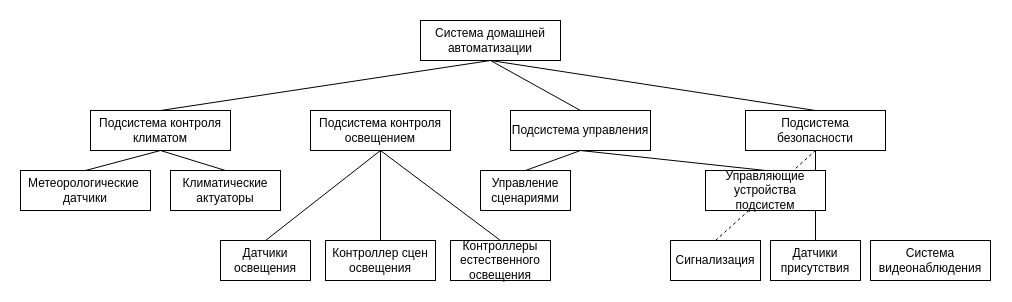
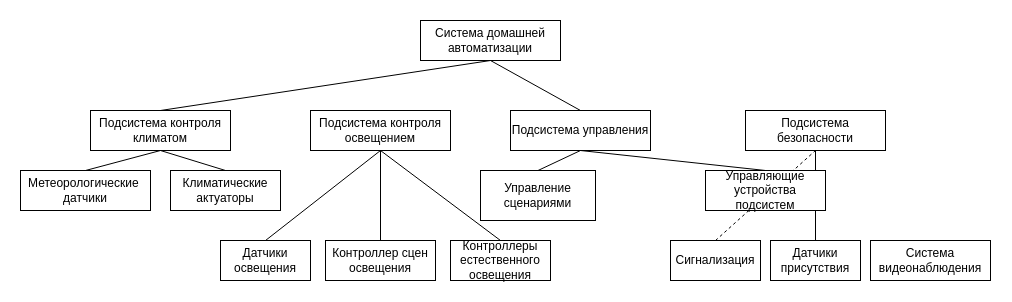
(654, 86) -> none
(526, 191) -> (538, 196)
